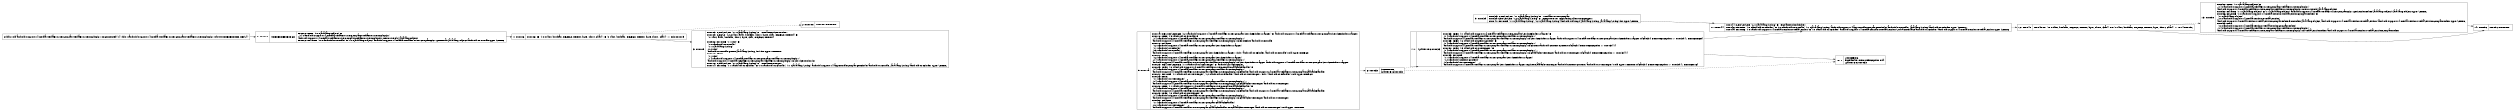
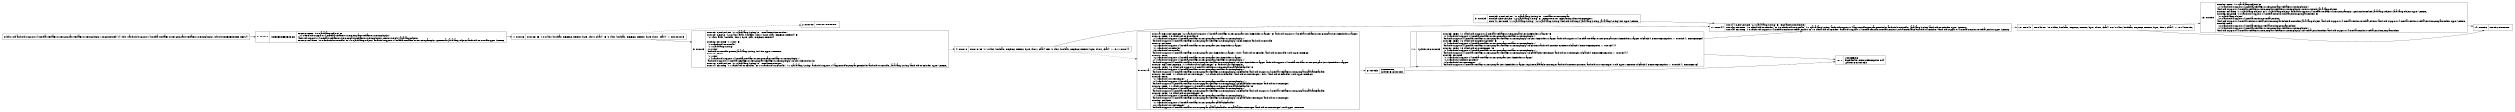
none -> (1043, 49)
(1619, 70) -> (1619, 70)
